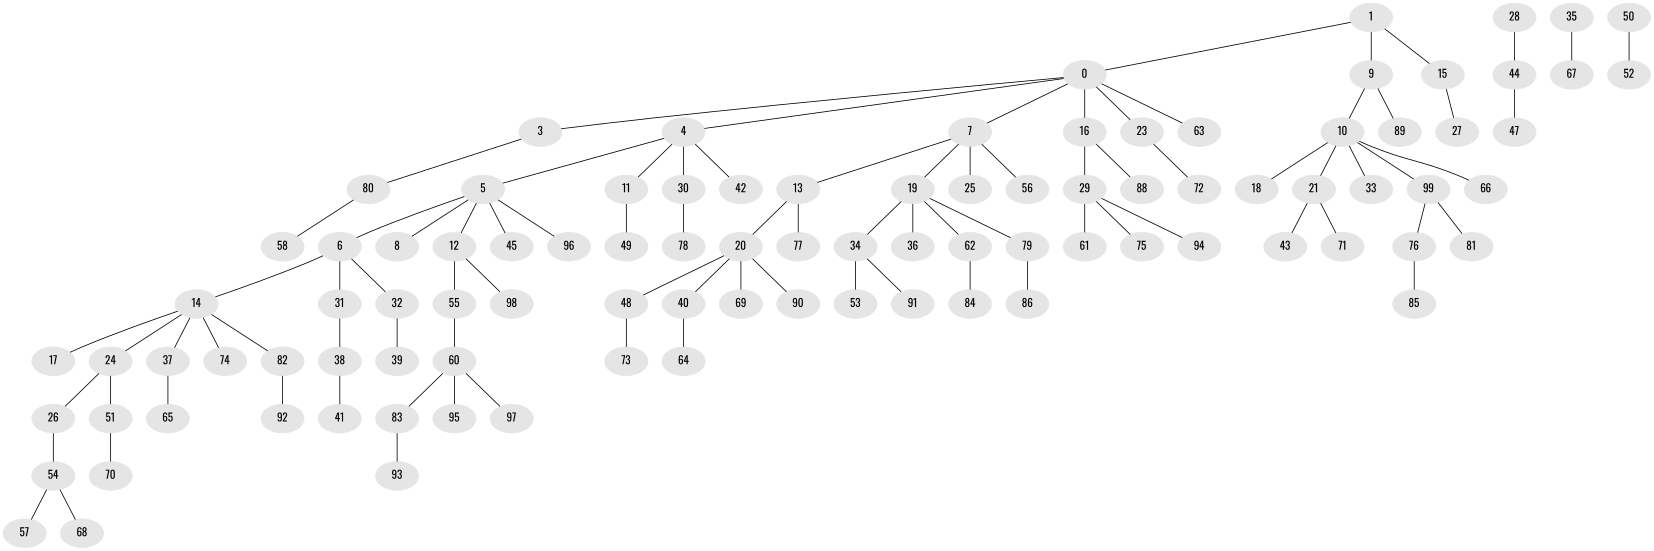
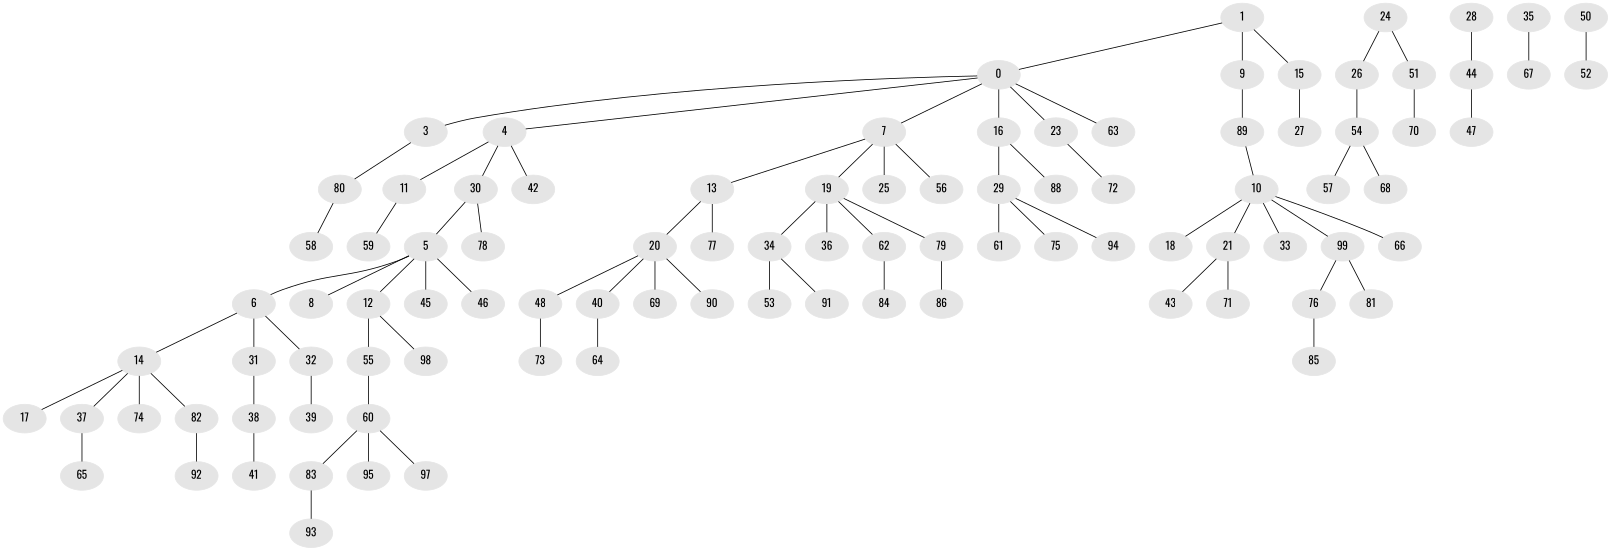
(1357, 103) -> (1249, 161)
(583, 161) -> (451, 218)
(569, 247) -> (483, 304)
(626, 247) -> (368, 247)
(154, 333) -> none
